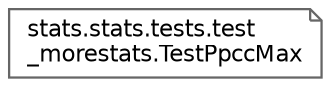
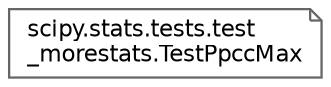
(165, 43) -> (165, 43)
